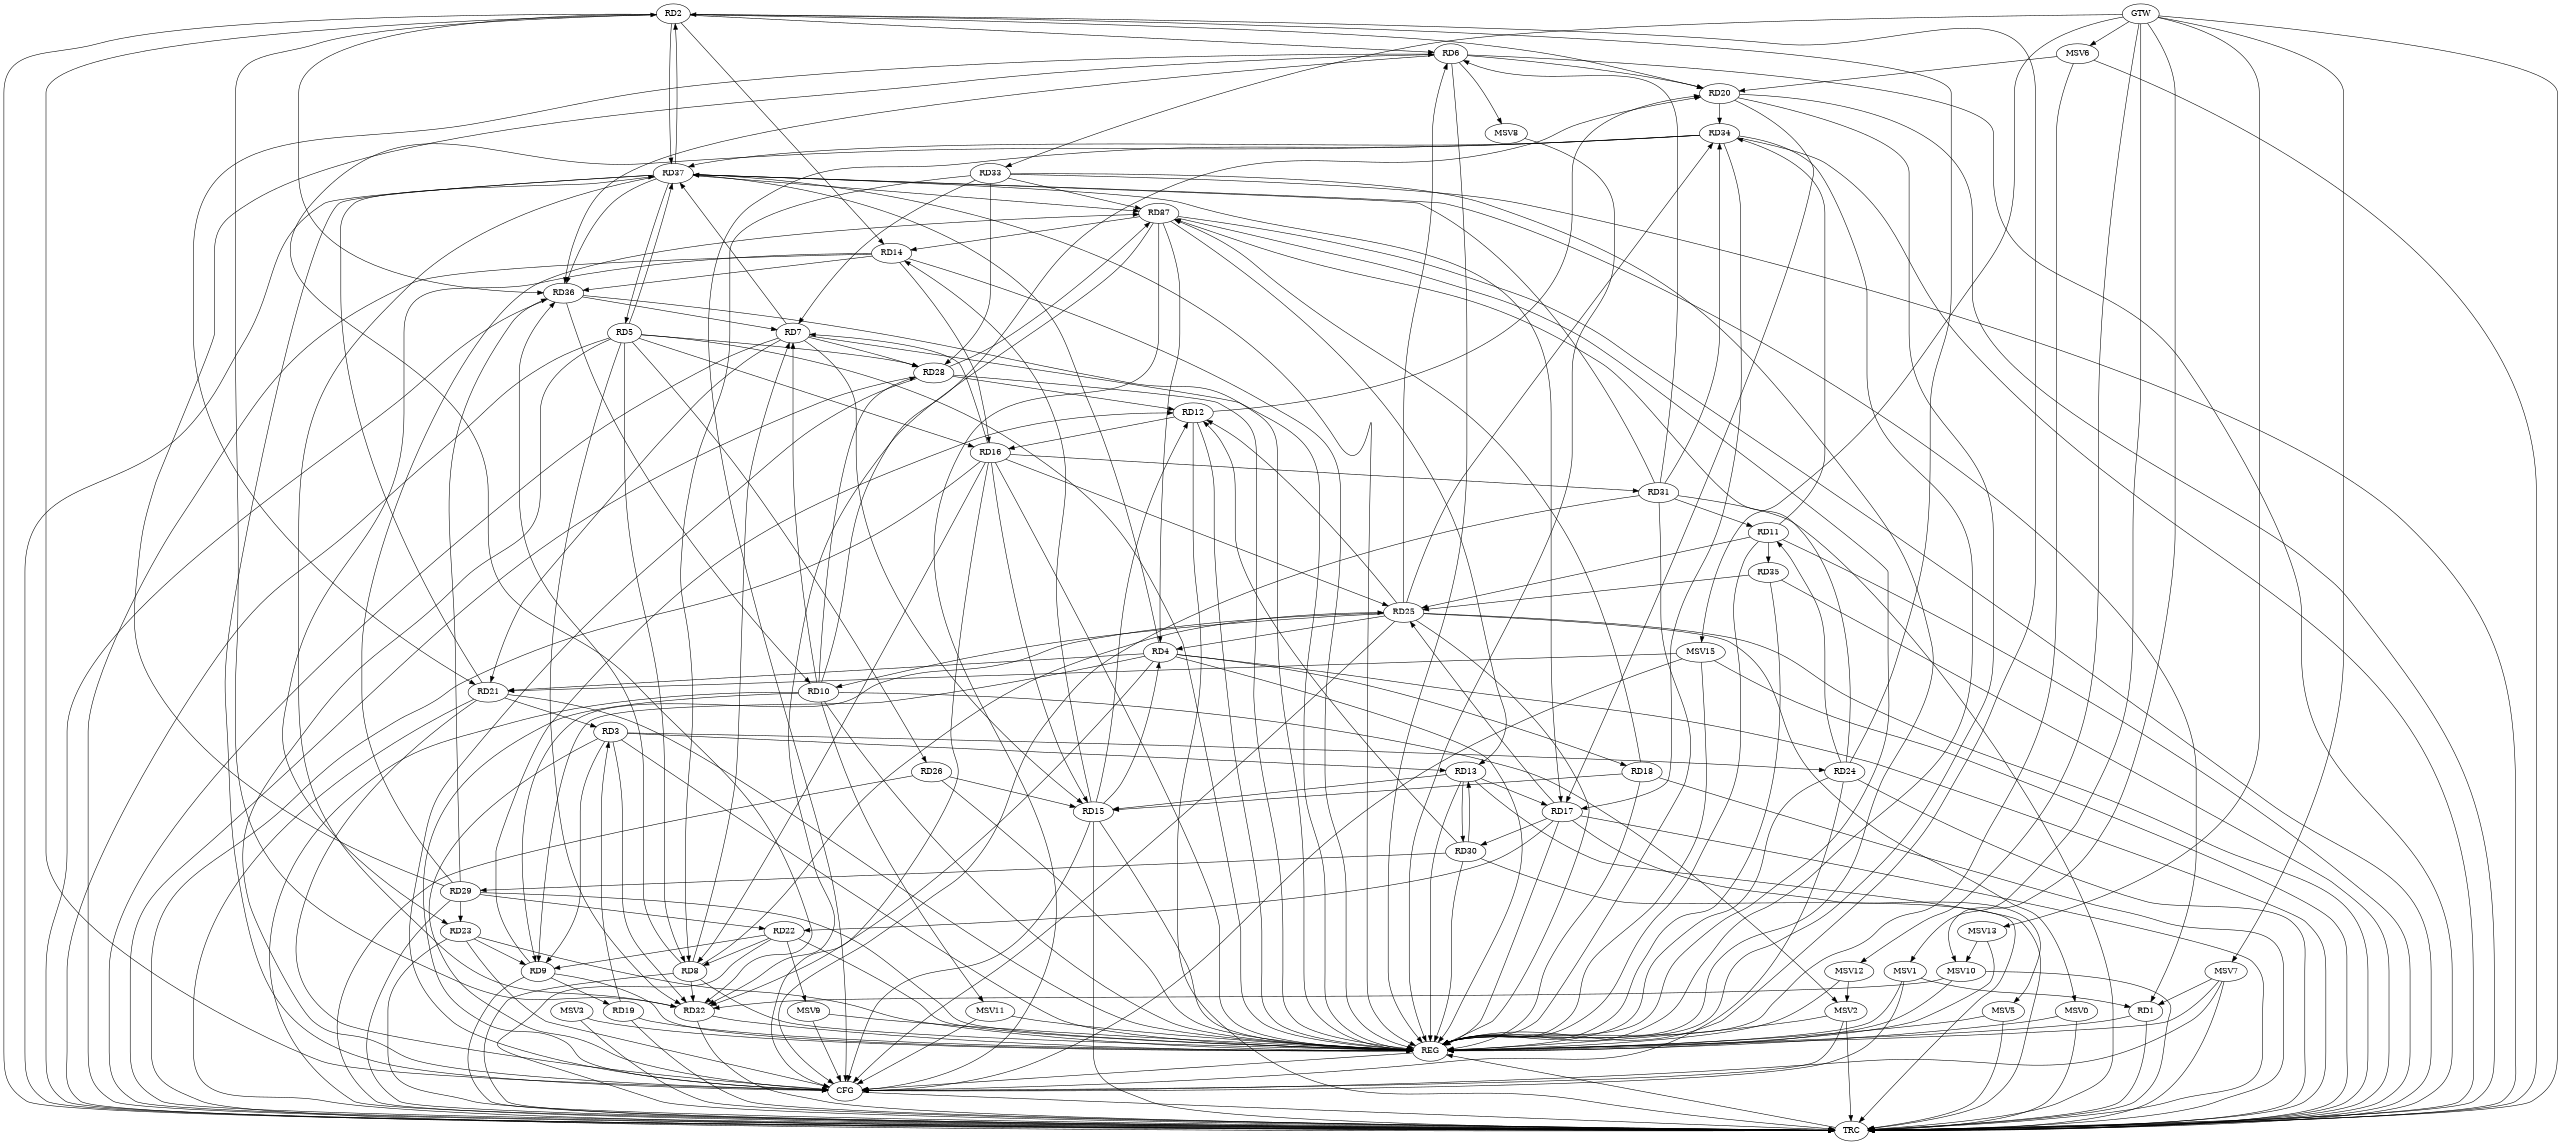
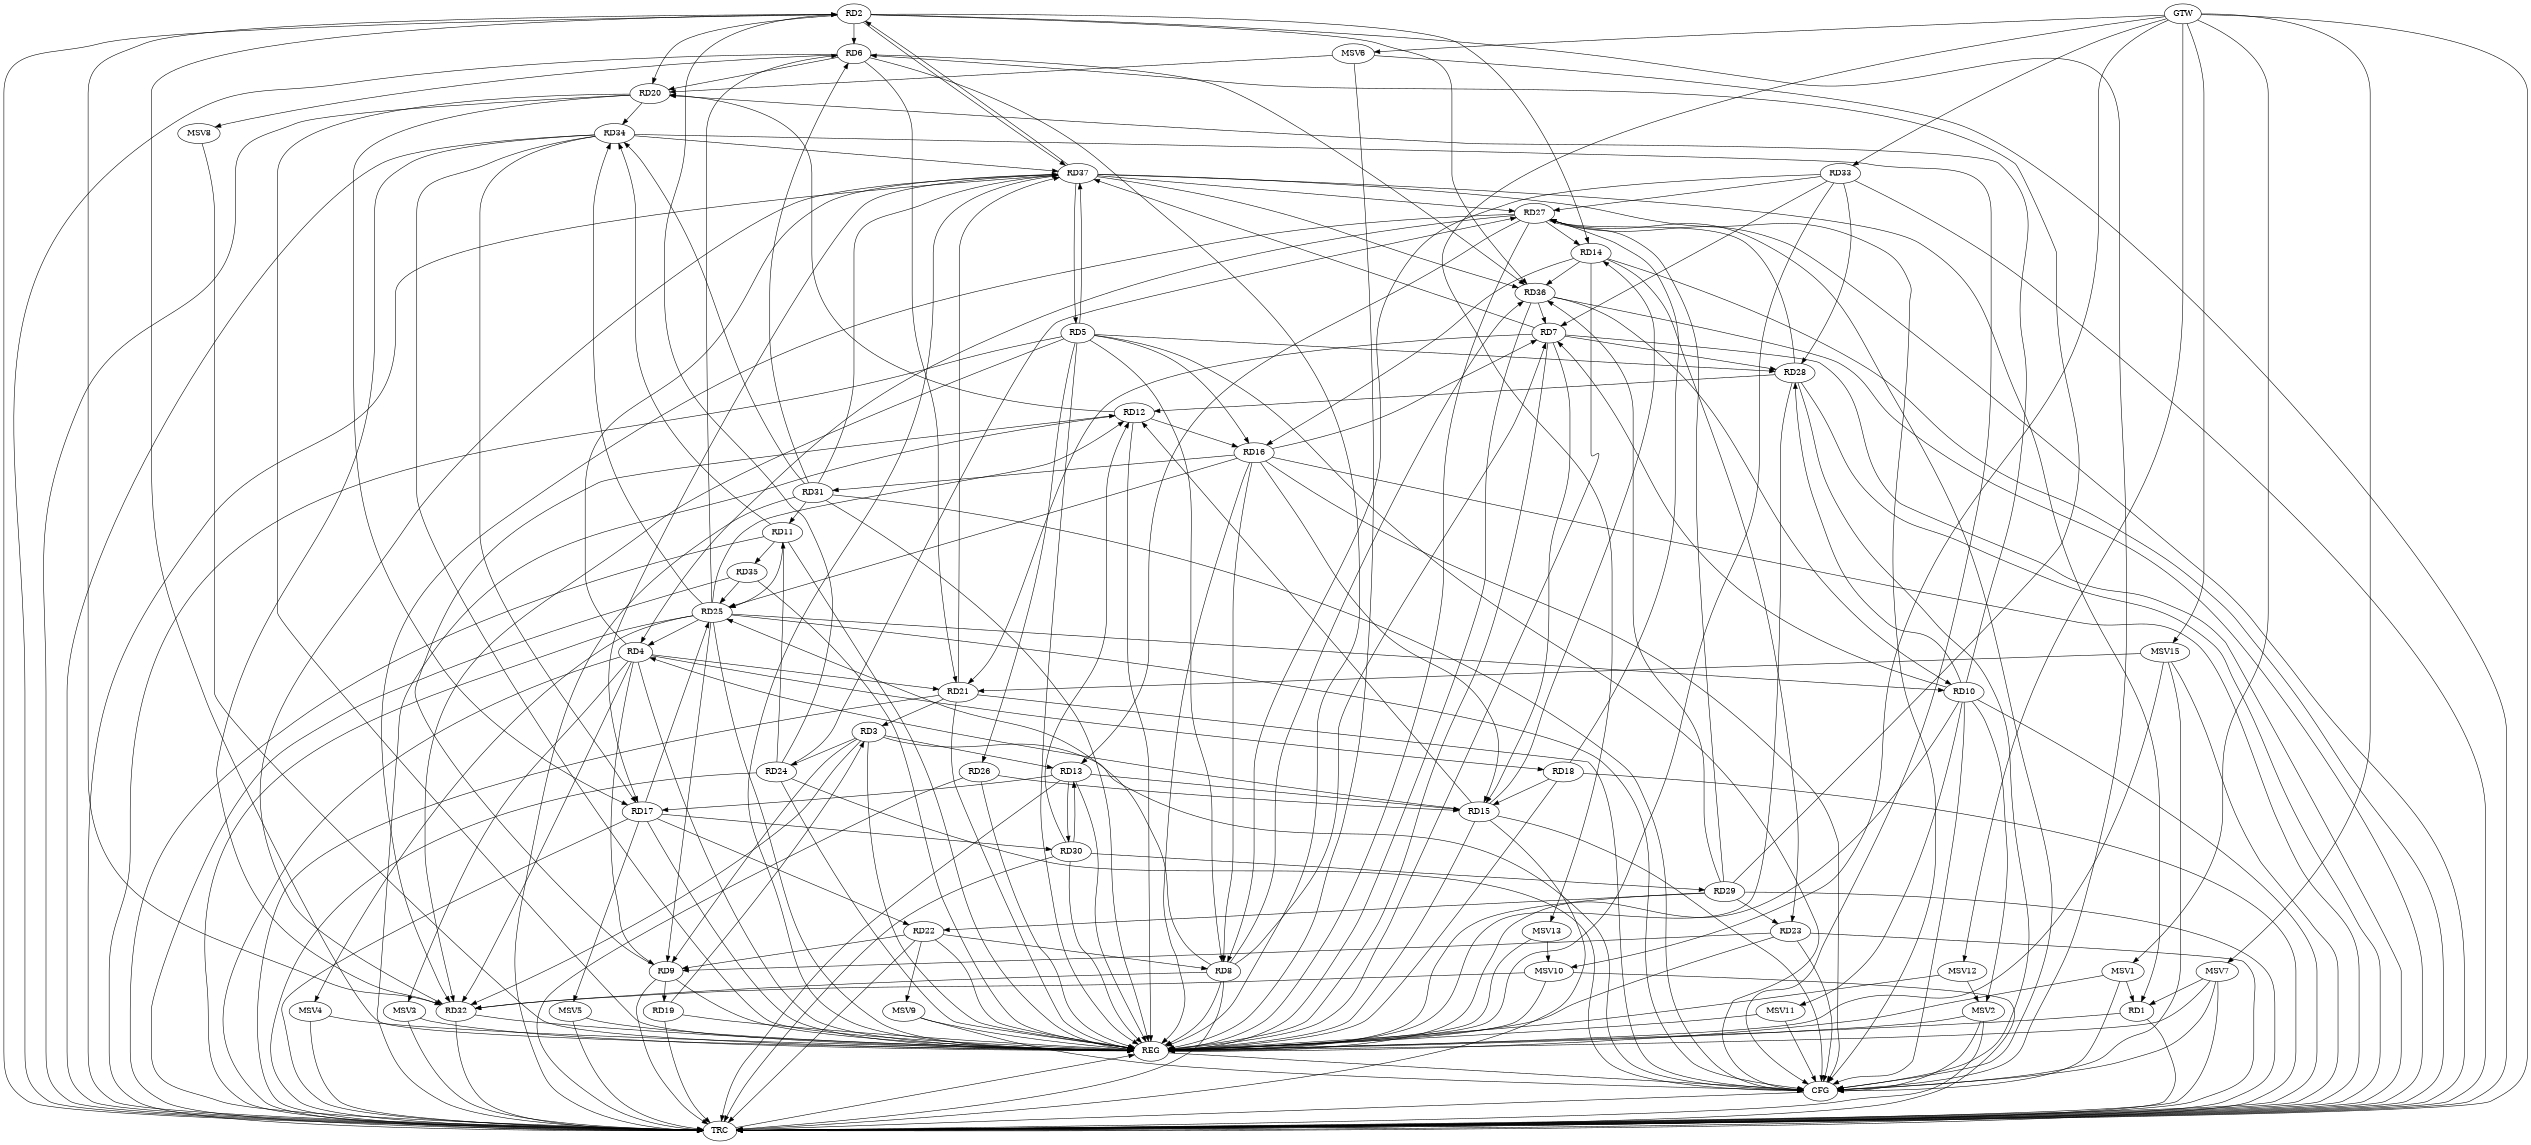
(1159, 213) -> (1534, 213)
none -> (503, 806)
(2076, 1011) -> (310, 1011)
